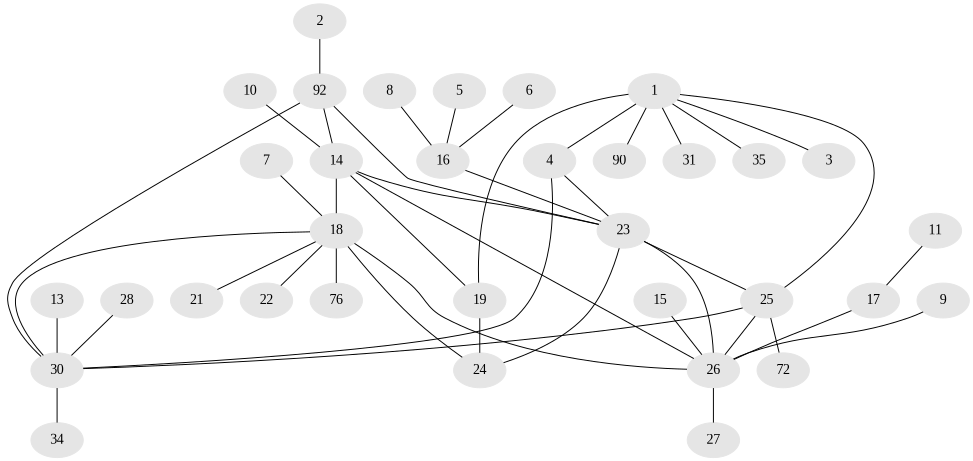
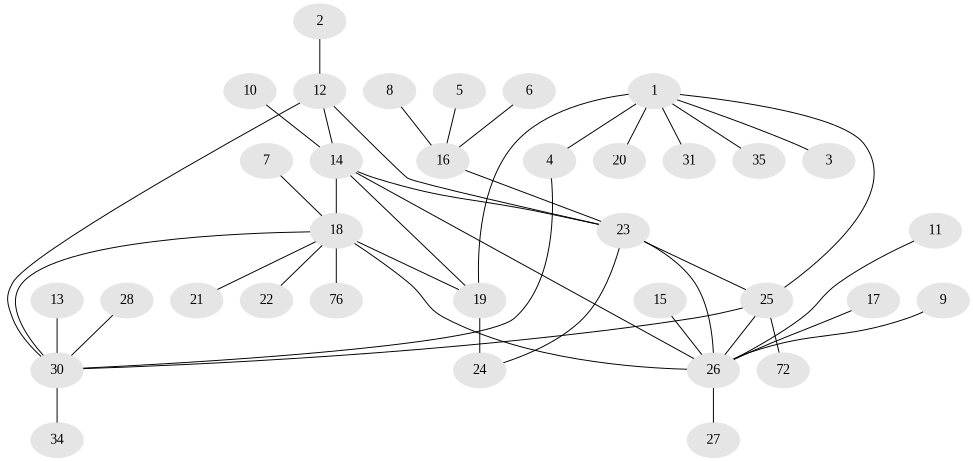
(320, 91) -> (320, 91)
(619, 161) -> (619, 161)
(586, 196) -> none
(904, 266) -> (822, 298)
(401, 306) -> (408, 266)
